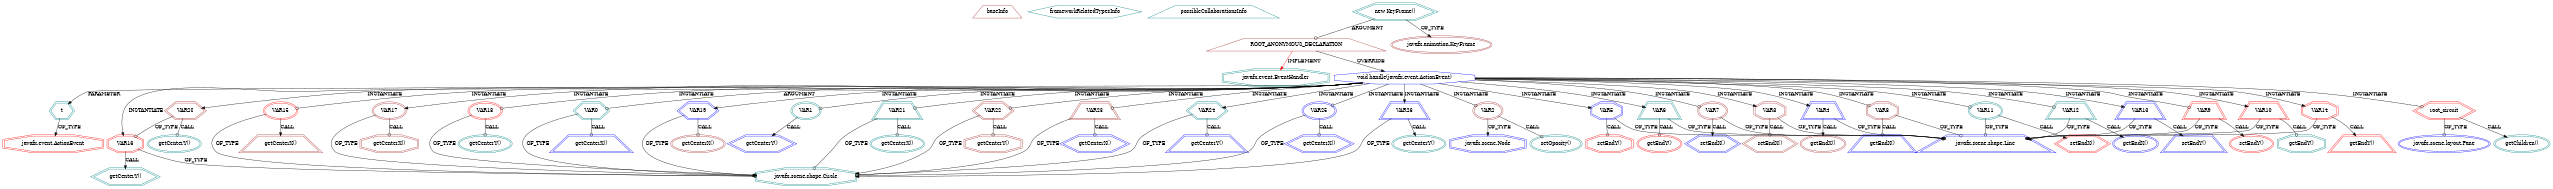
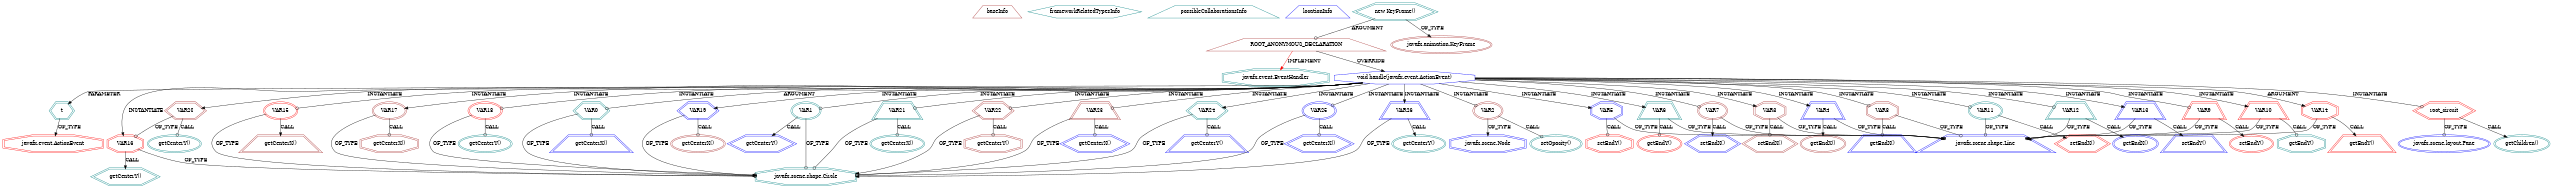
none -> (1318, 12)
(2283, 94) -> (2283, 94)
(1870, 133) -> (1870, 133)
none -> (806, 142)
